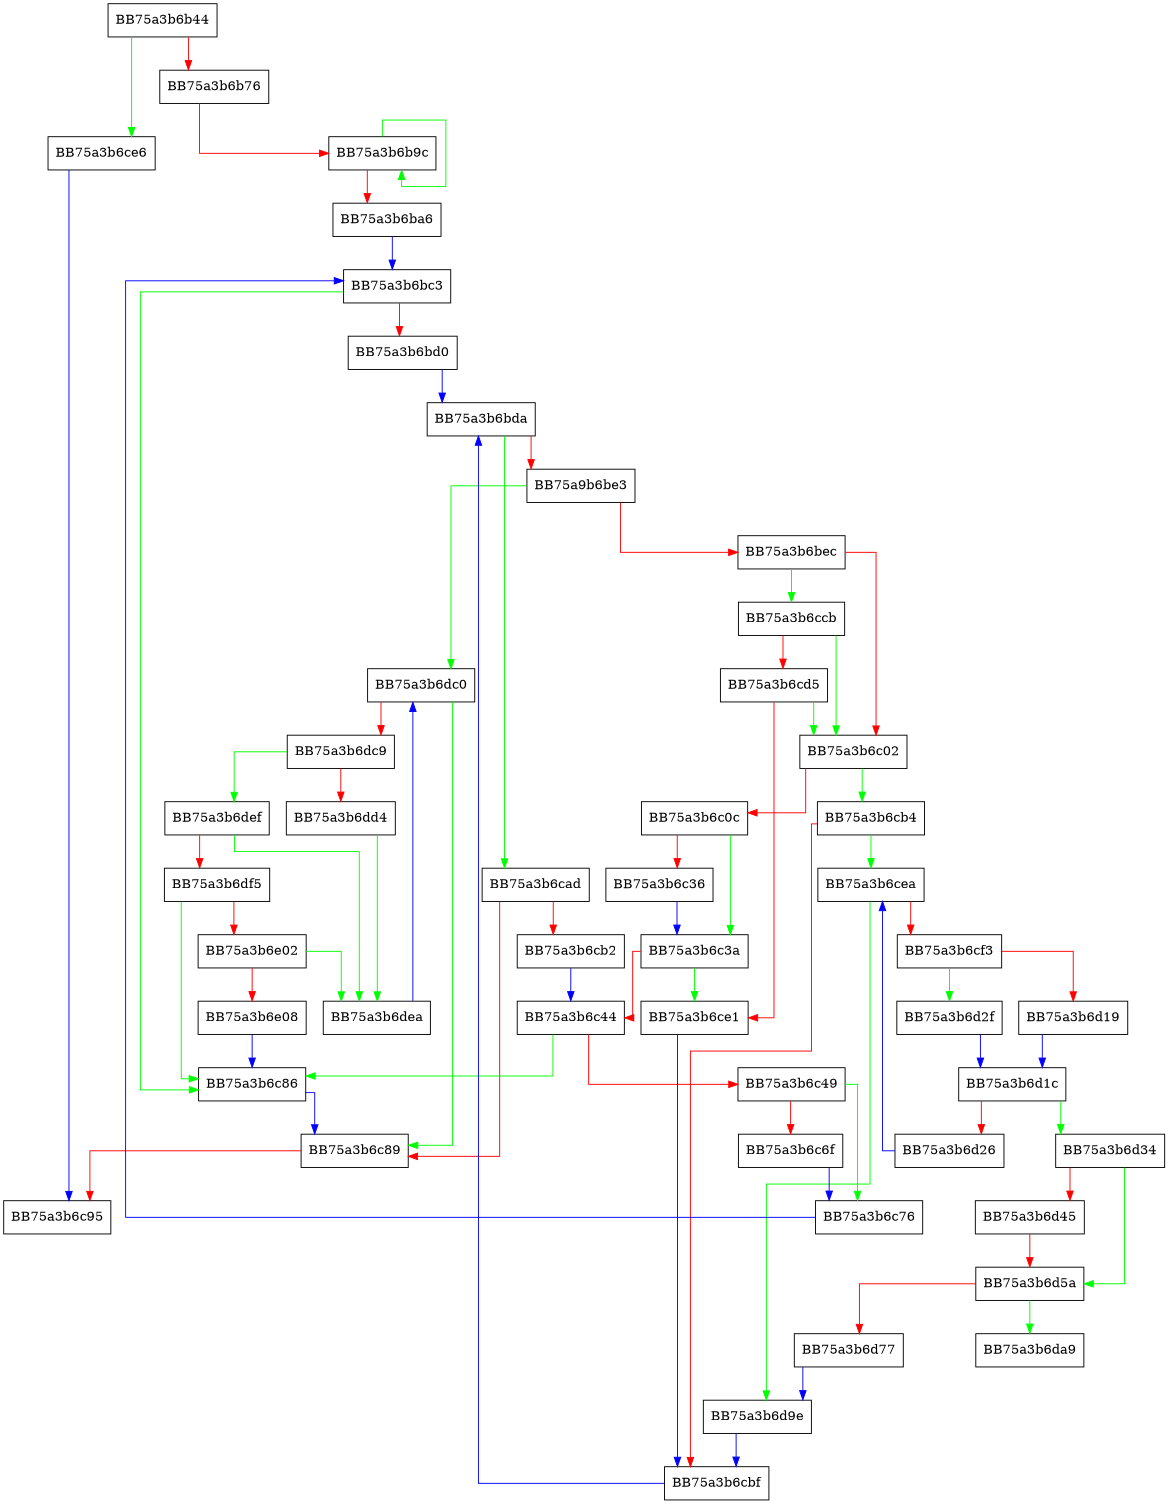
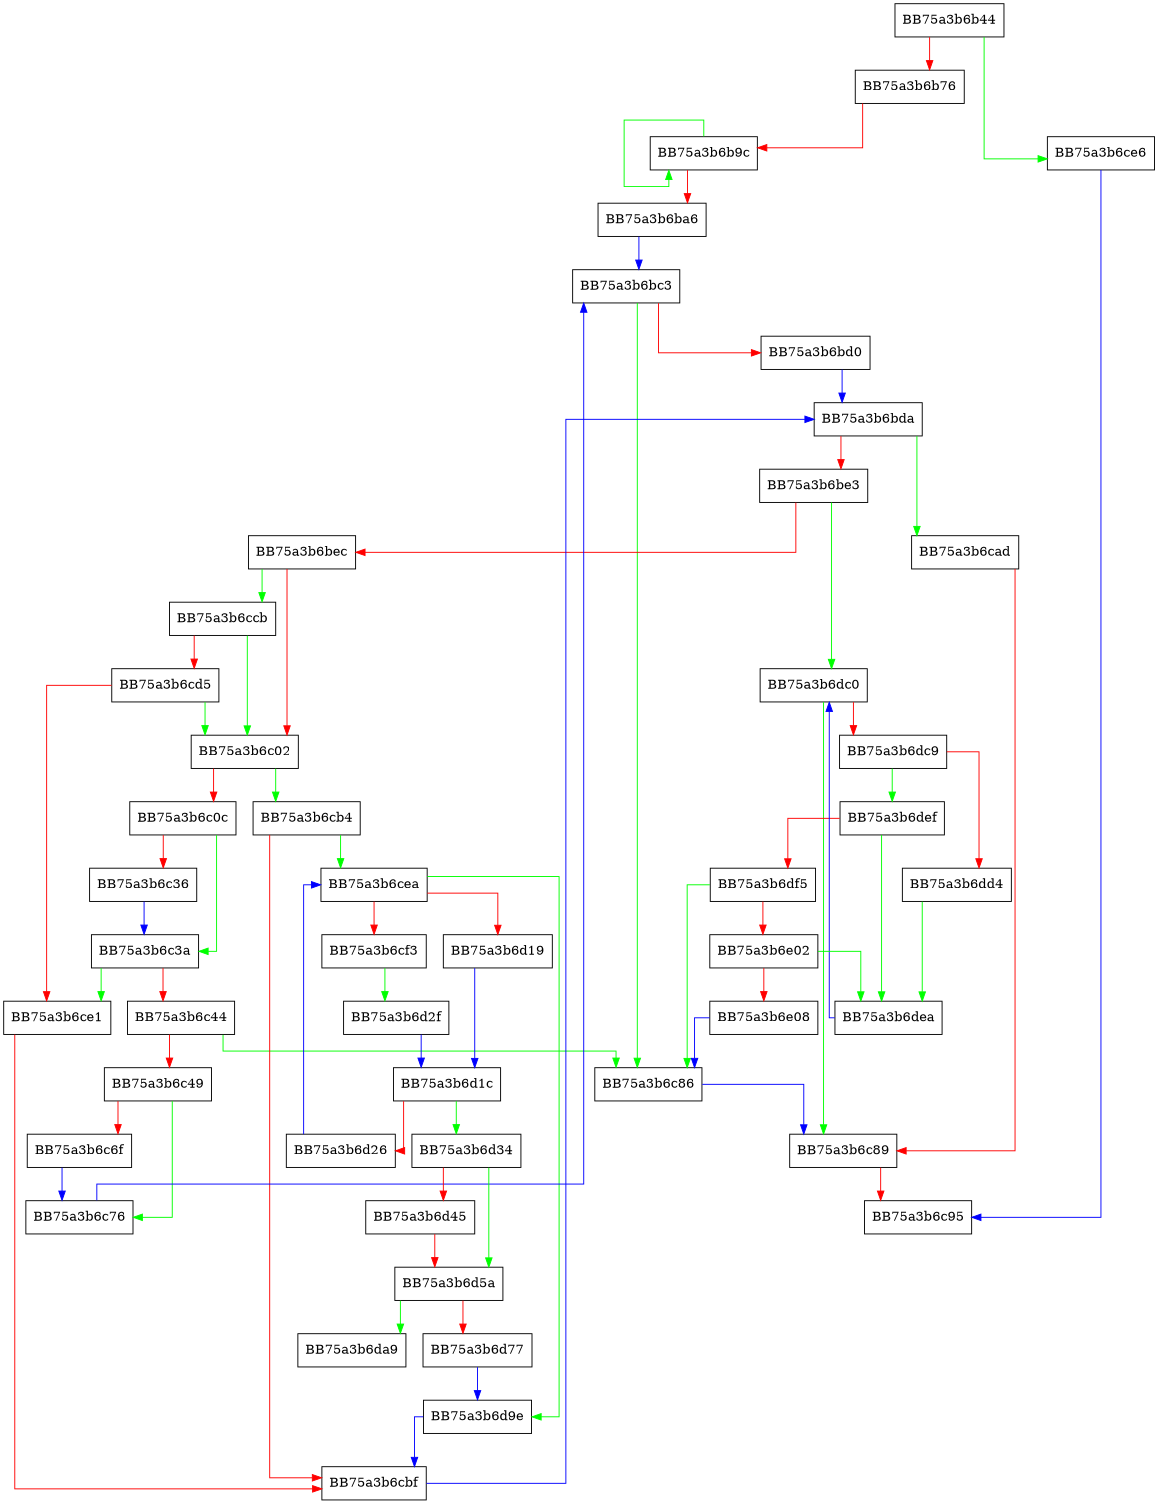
(581, 486) -> (814, 486)
(571, 951) -> none
(1058, 951) -> (479, 893)
(677, 1246) -> (15, 1411)
